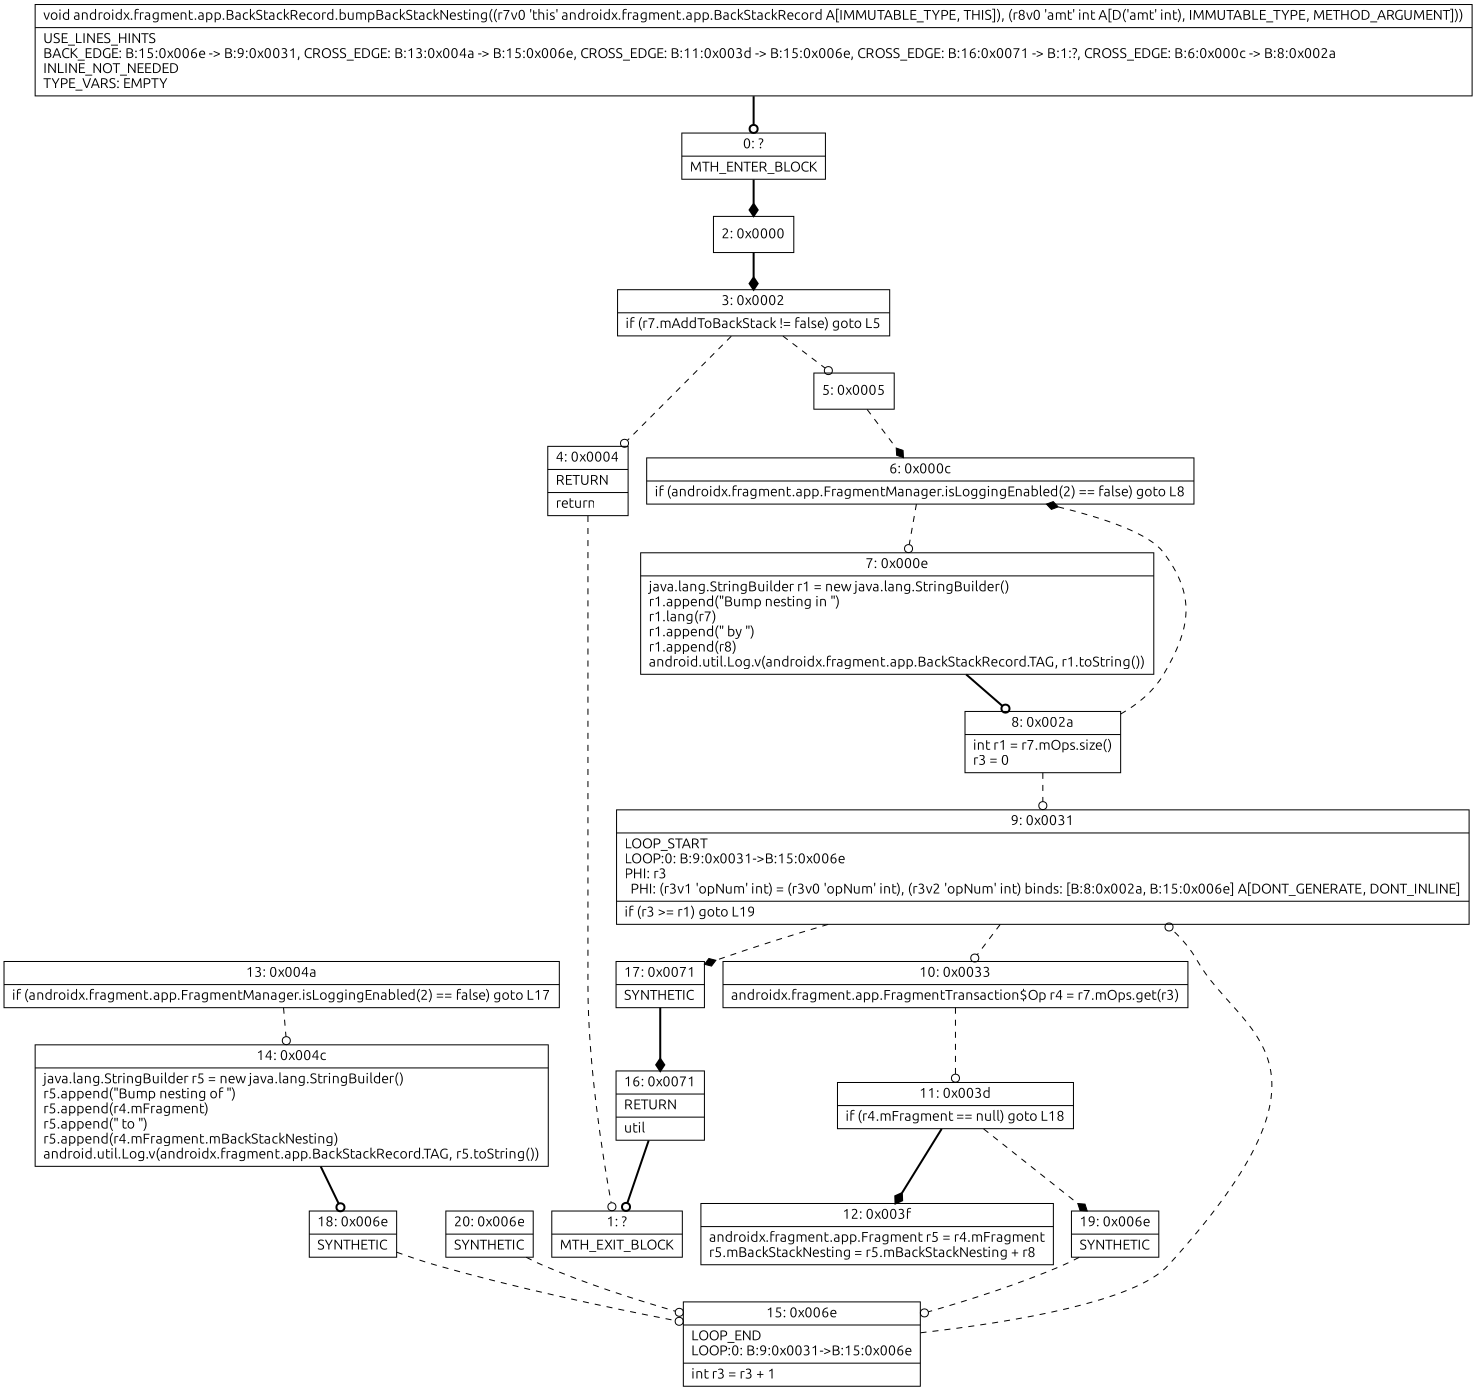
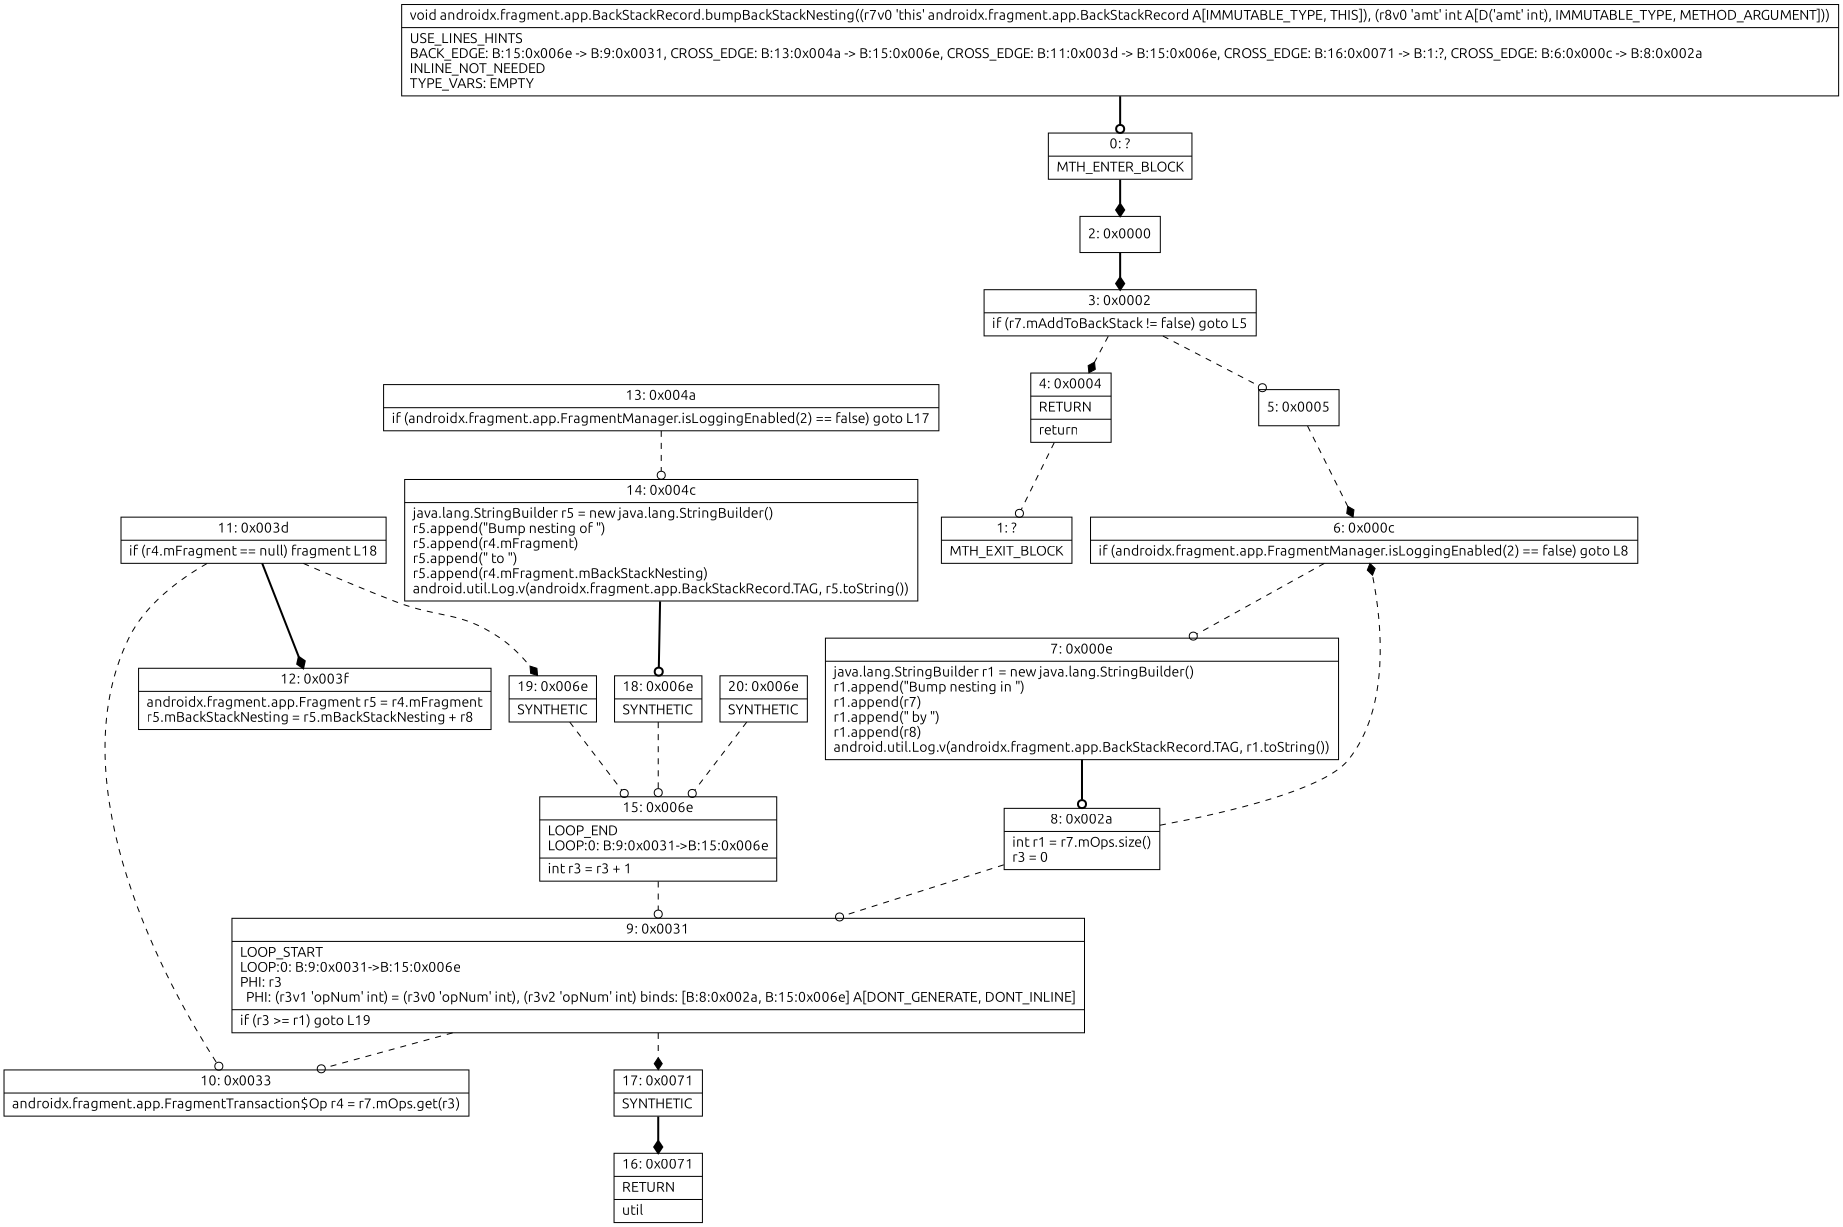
(679, 388) -> (1101, 349)
(683, 617) -> (878, 702)
(955, 1041) -> (111, 805)
(955, 1117) -> (254, 551)
(638, 1172) -> none
